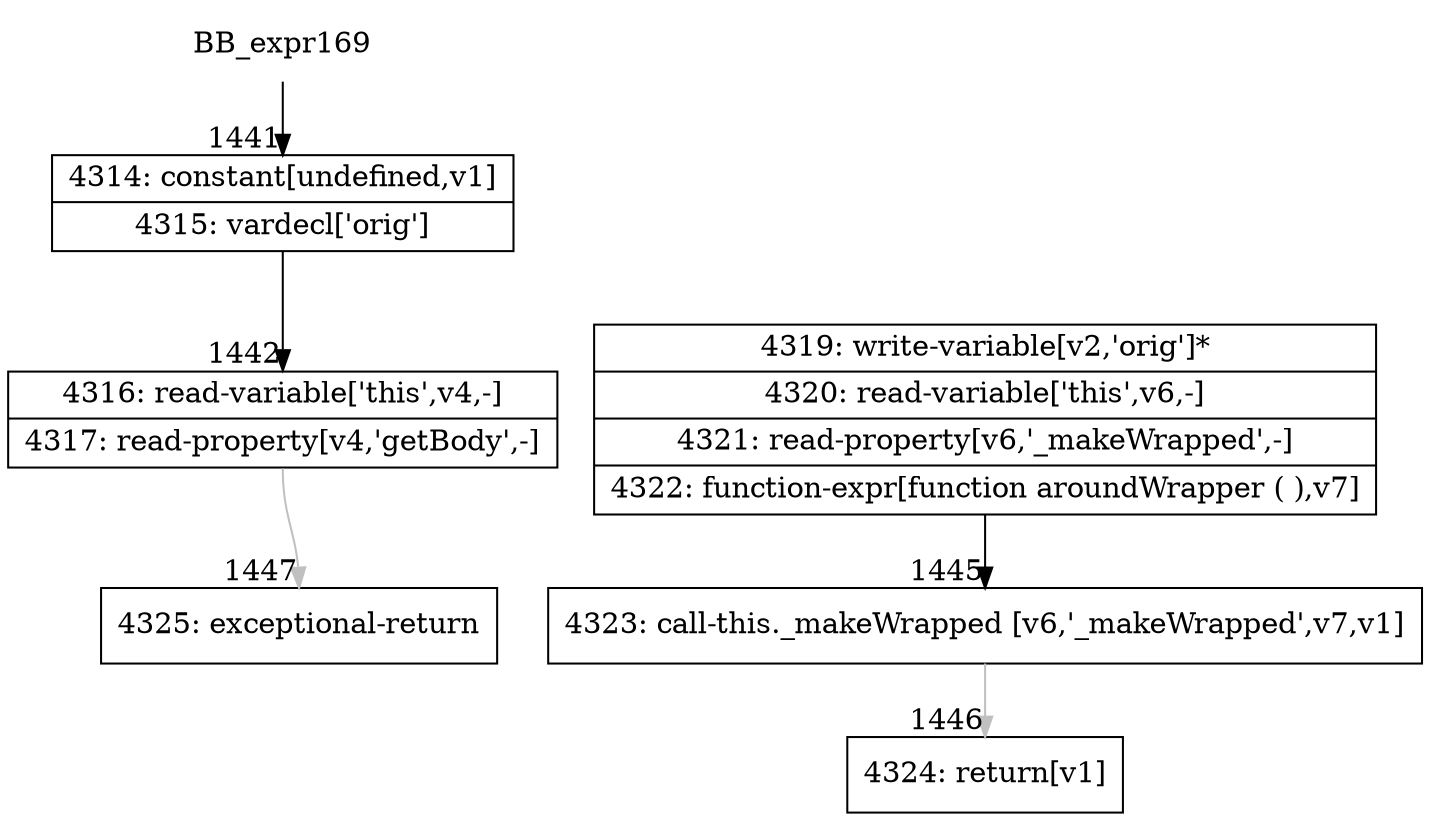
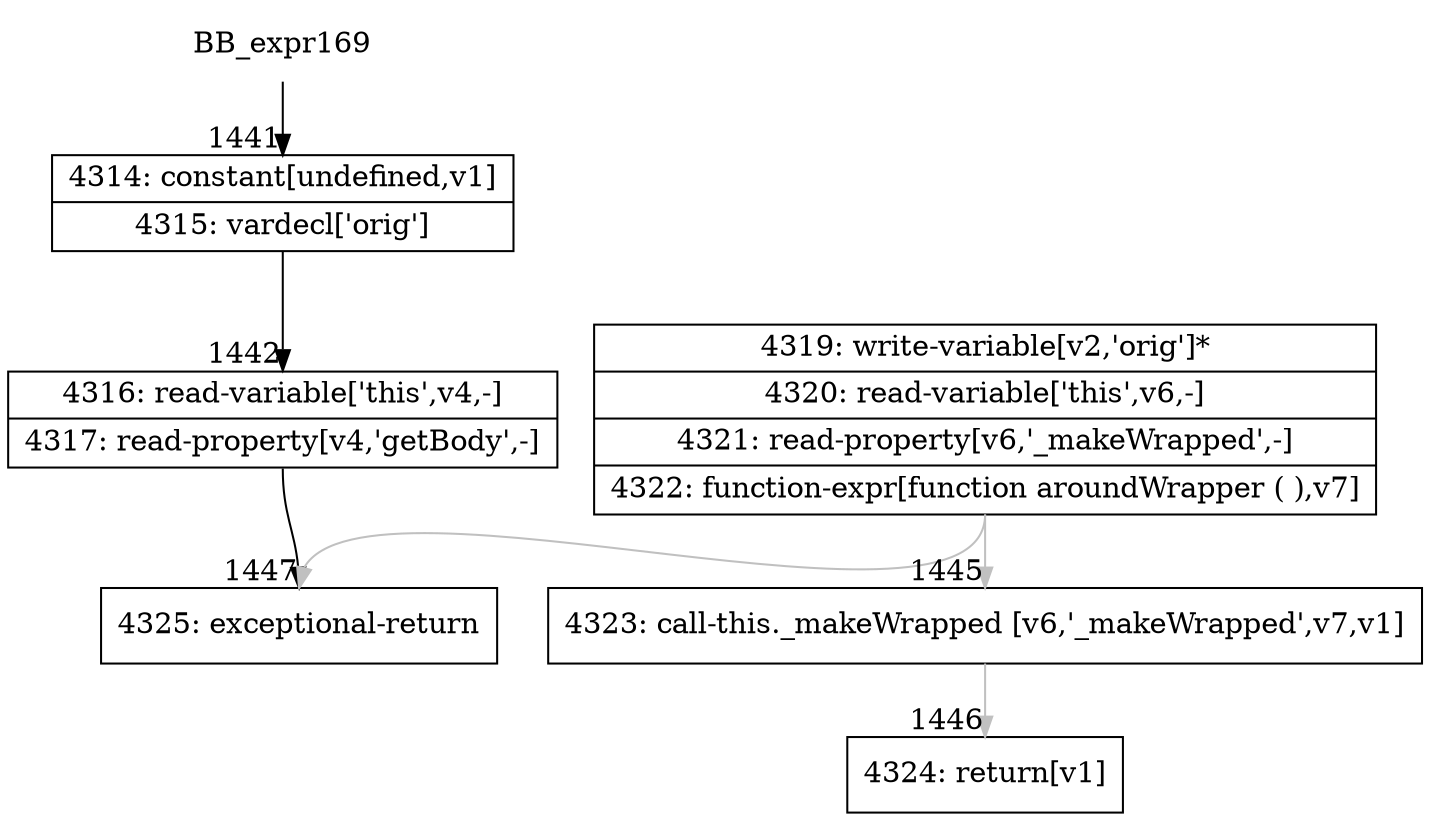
(288, 518) -> (288, 518)
(985, 541) -> (985, 541)
none -> (652, 552)
